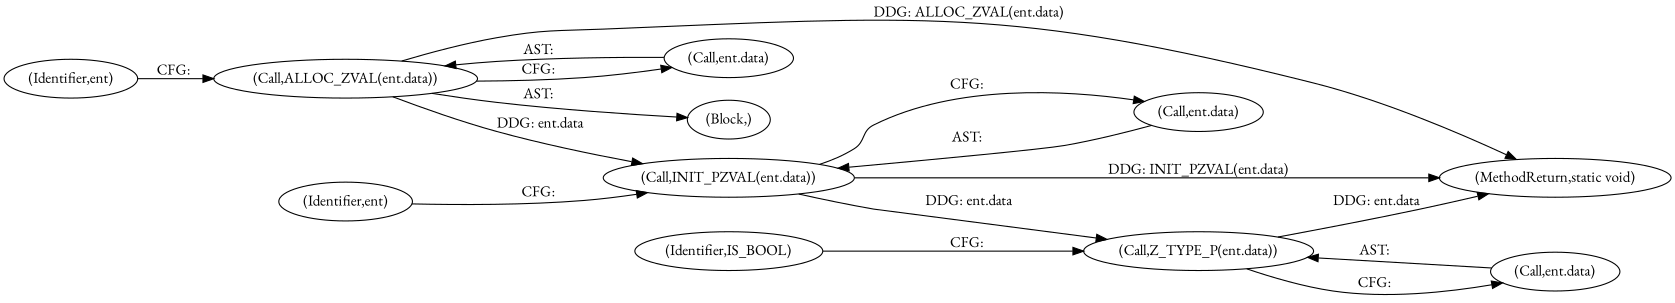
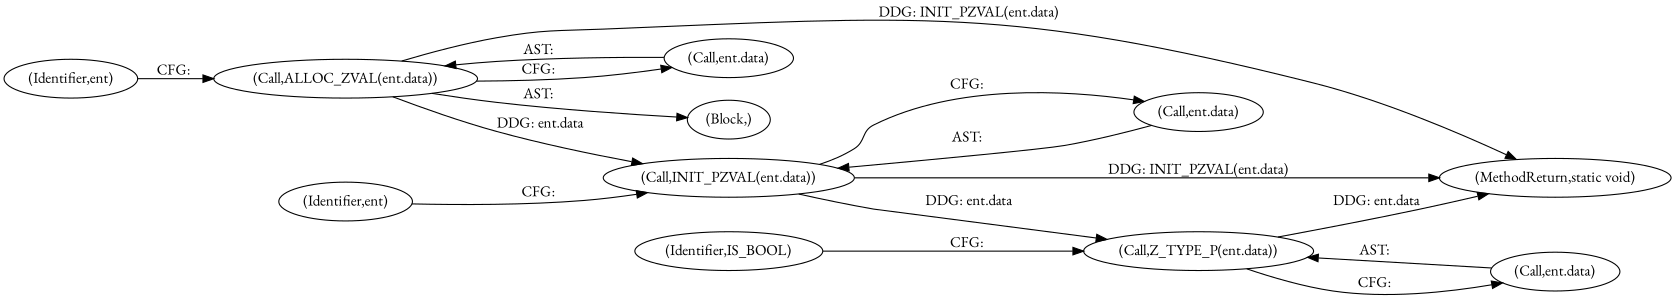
(969, 12) -> (969, 12)
